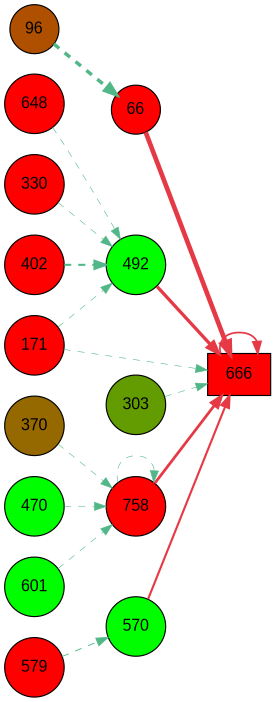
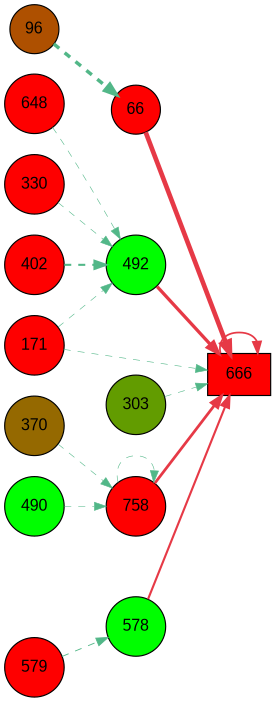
(34, 506) -> (34, 506)
(34, 587) -> none
(136, 626) -> (136, 626)
